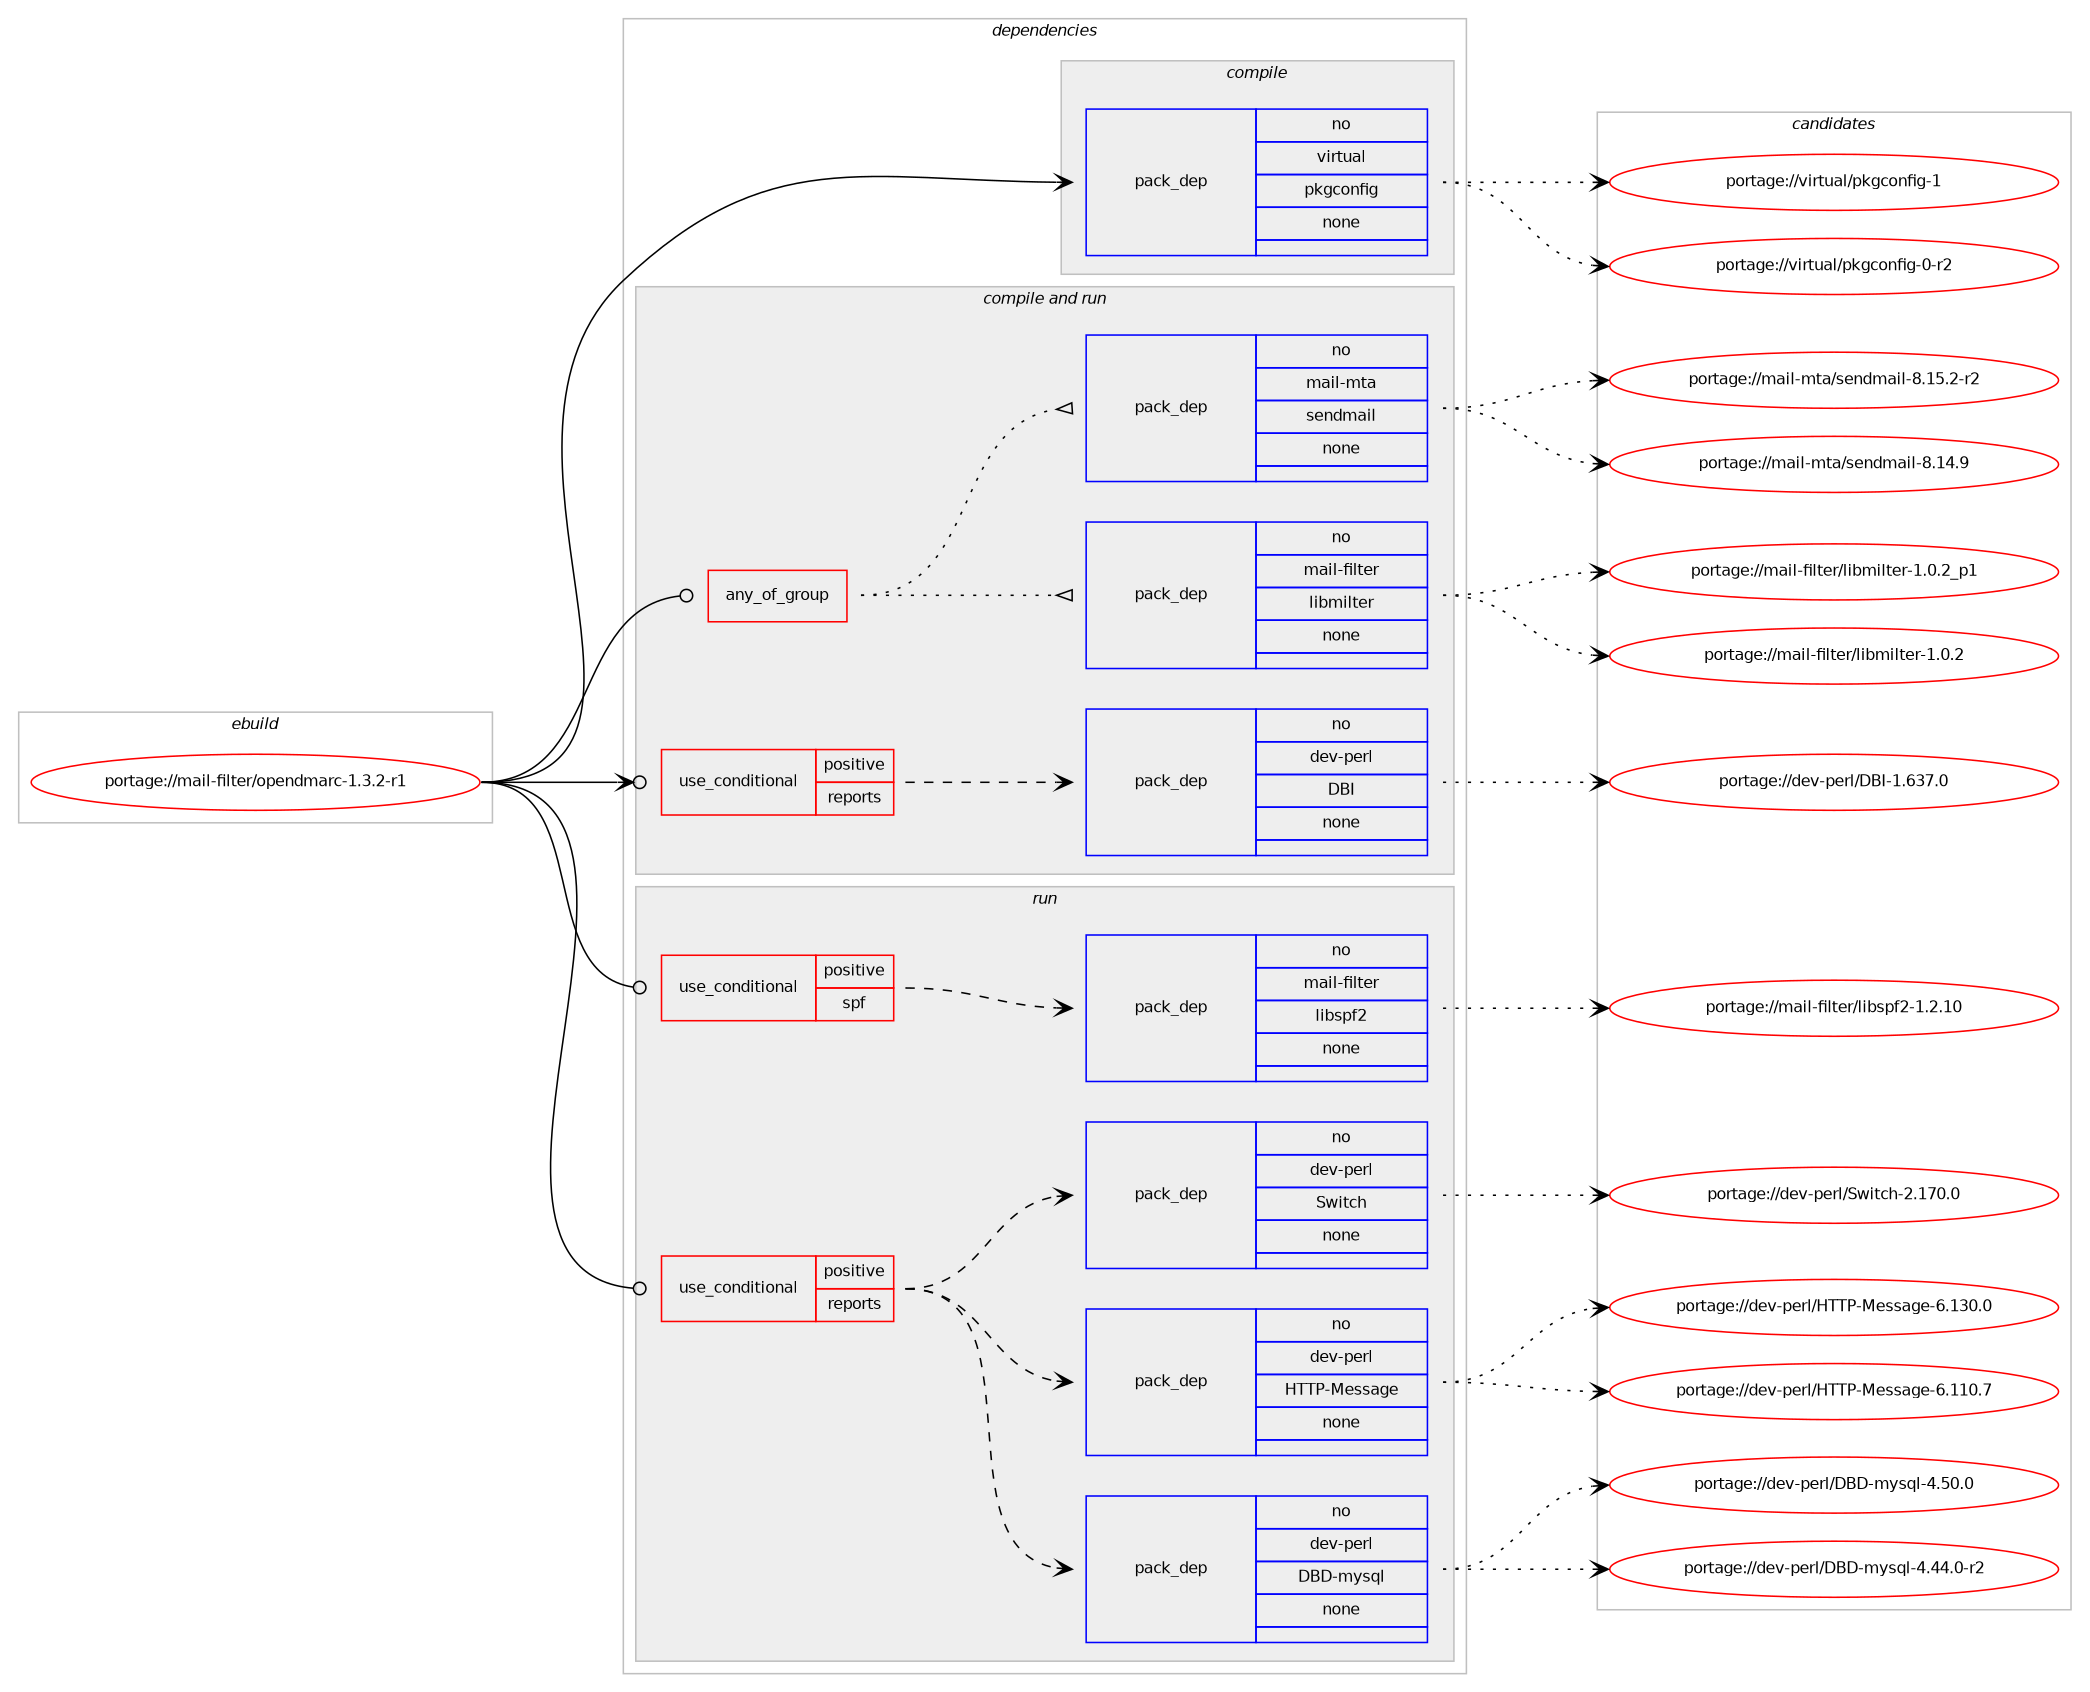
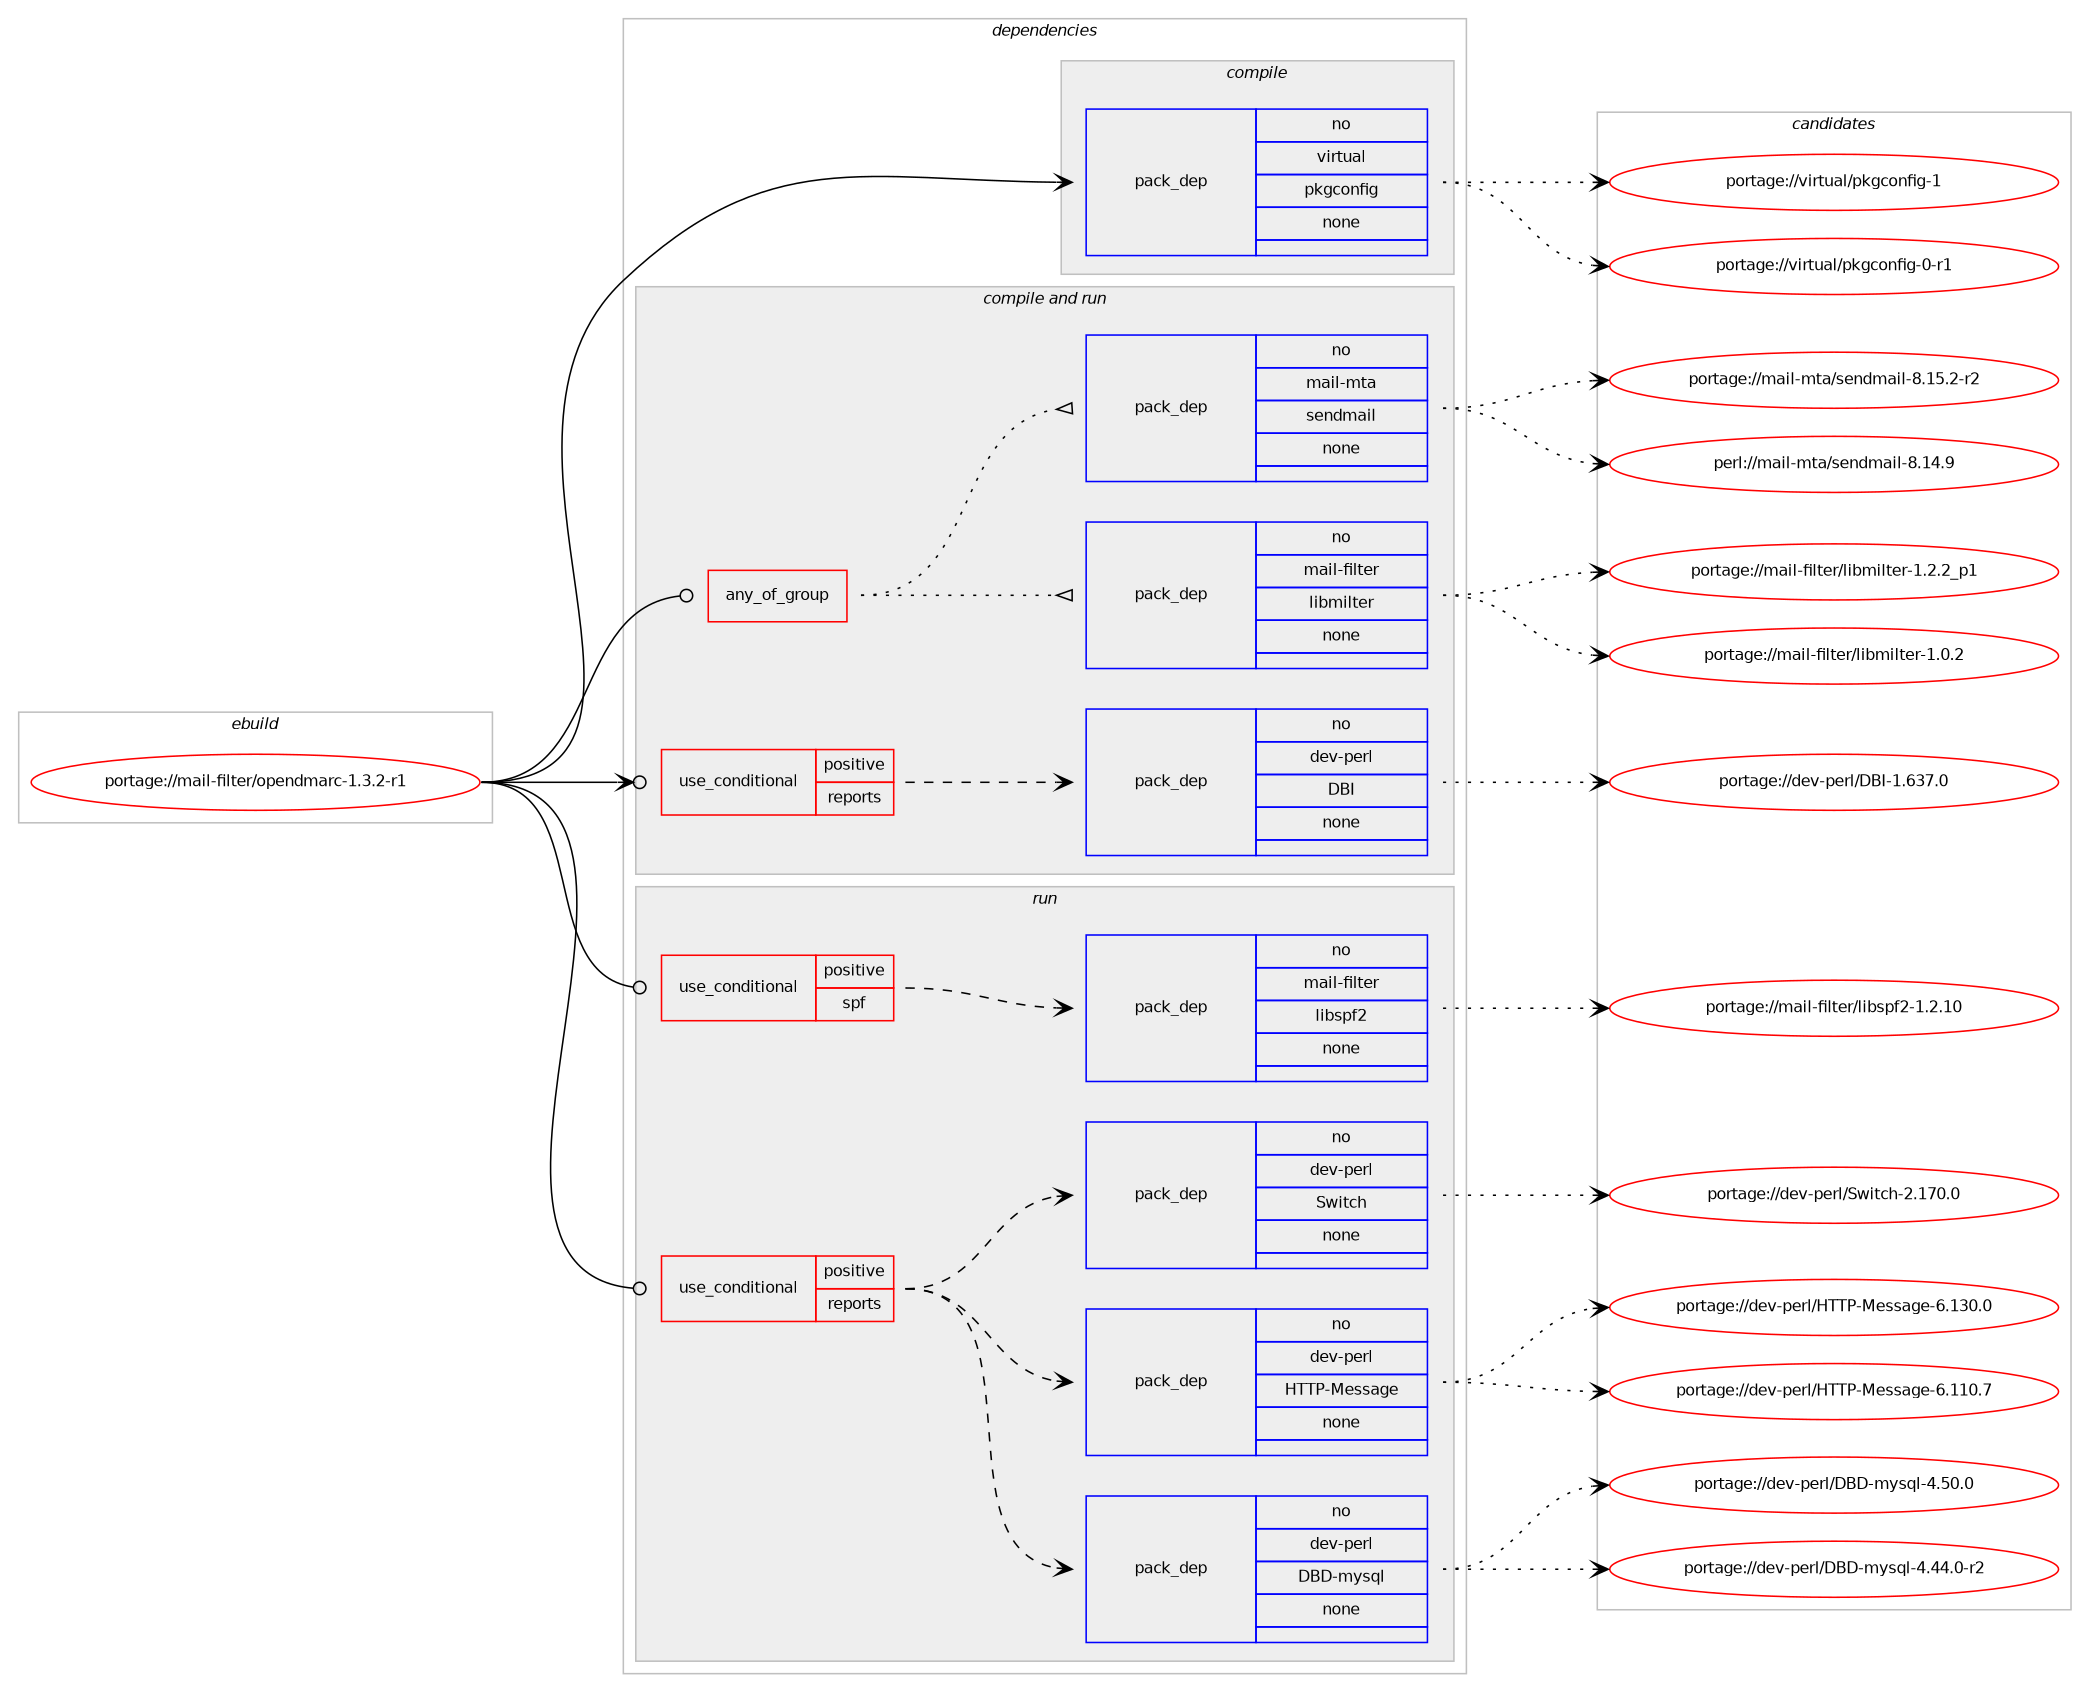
(1834, 266) -> (1834, 266)
(1834, 464) -> (1834, 464)
(1834, 572) -> (1834, 572)
